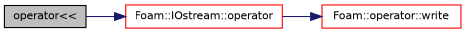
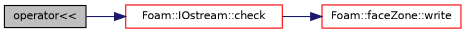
(204, 17) -> (204, 17)
(391, 17) -> (391, 17)
